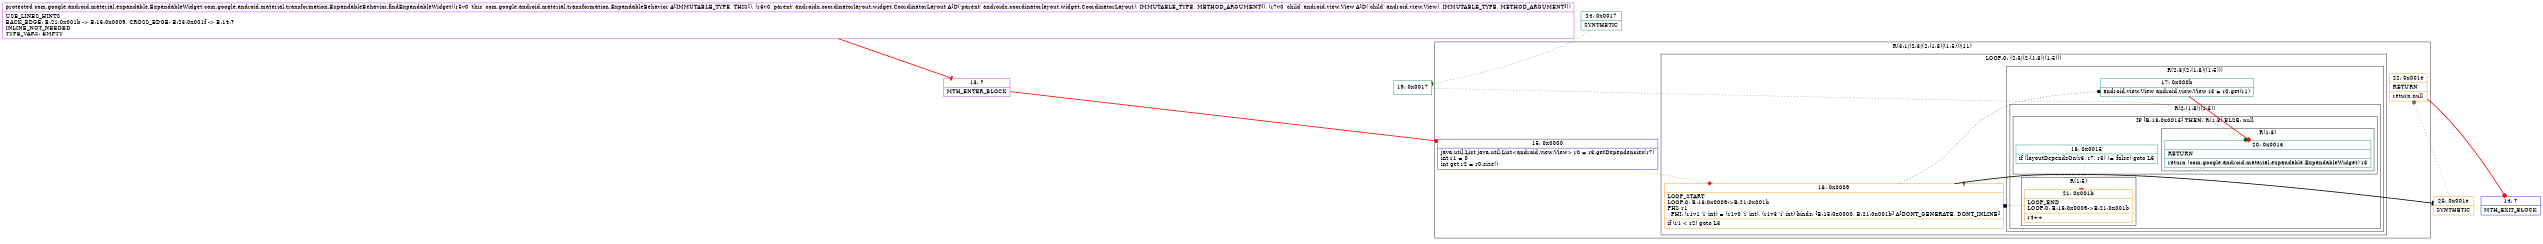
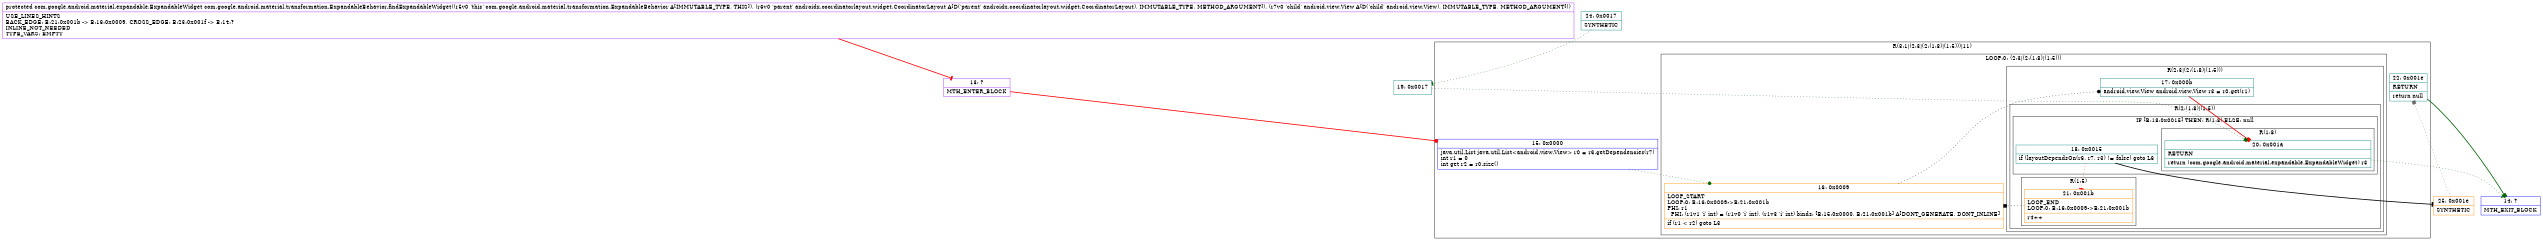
(2408, 87) -> (2408, 87)
(2469, 144) -> (2469, 144)
(1669, 176) -> (1669, 176)
(2086, 176) -> (2443, 168)
(2193, 179) -> (2272, 190)
